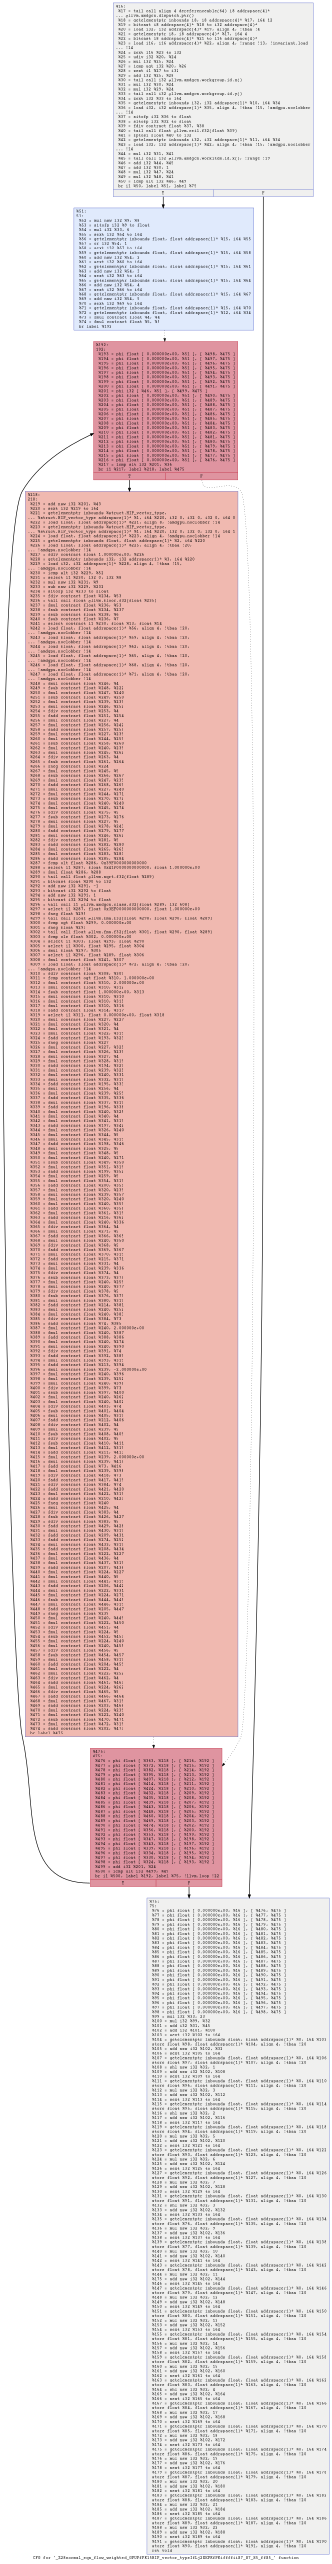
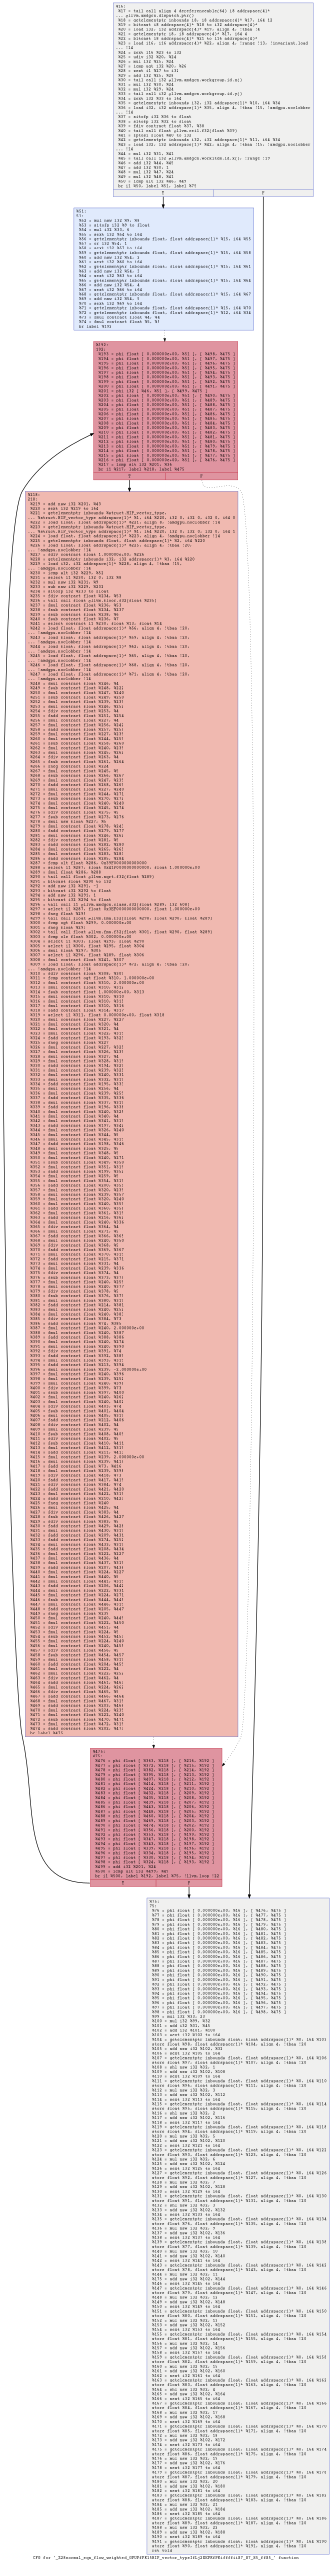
(73, 822) -> (67, 822)
